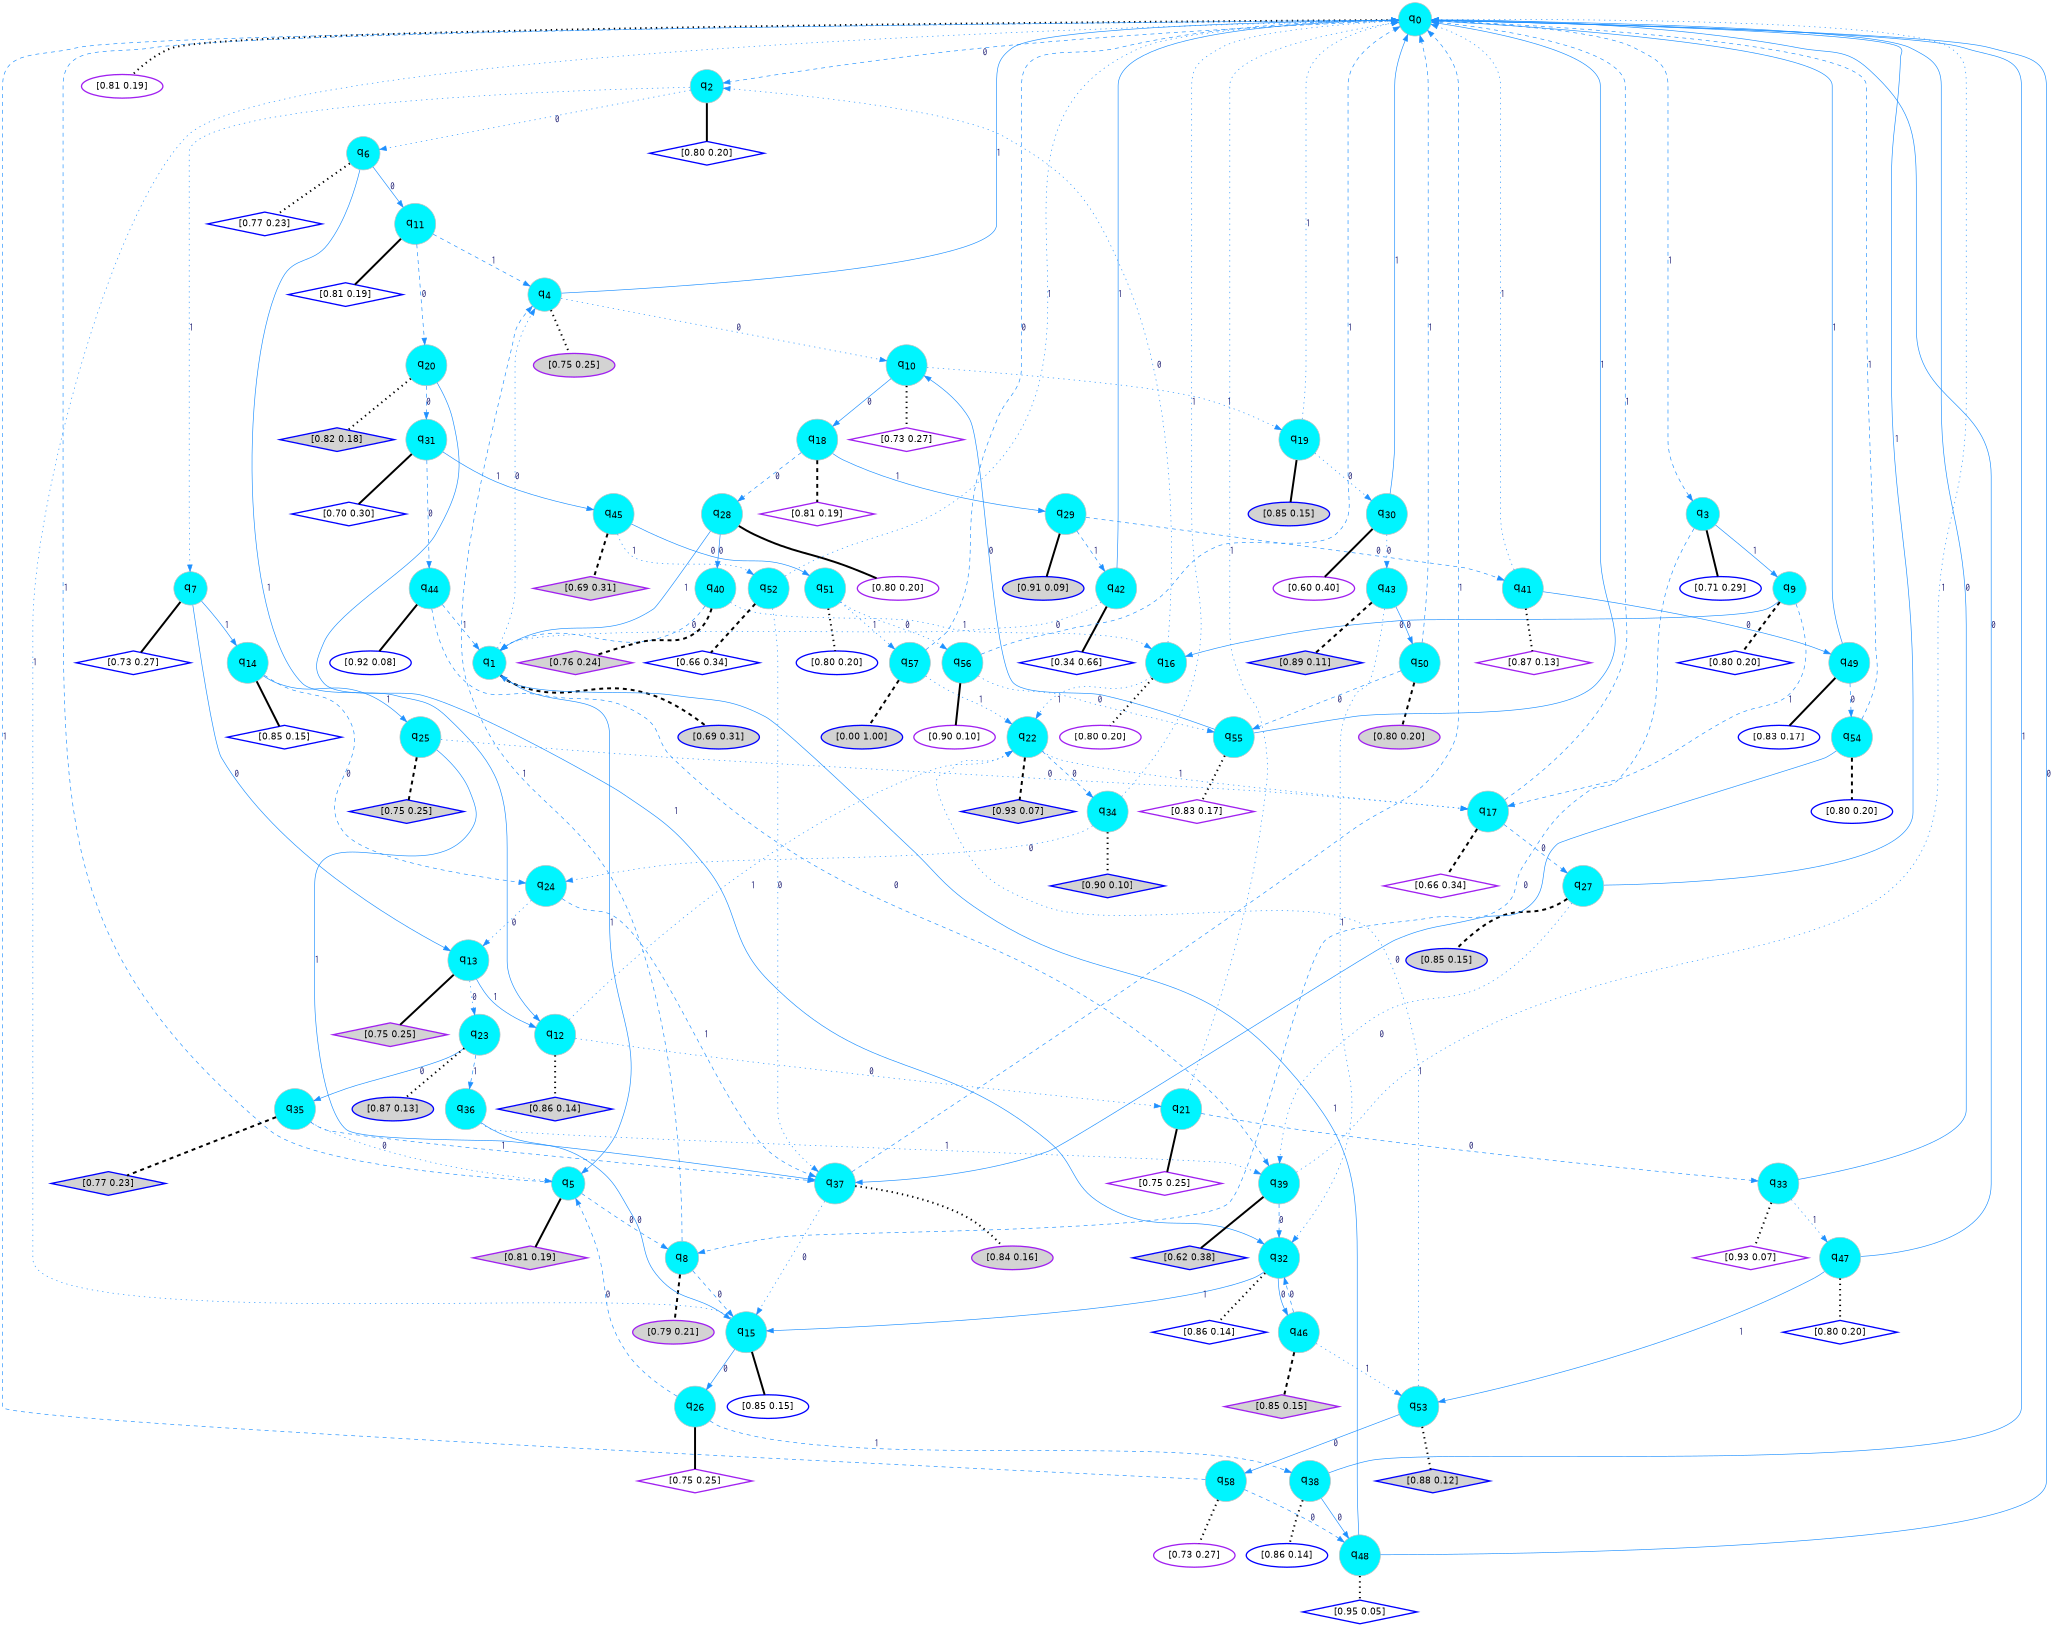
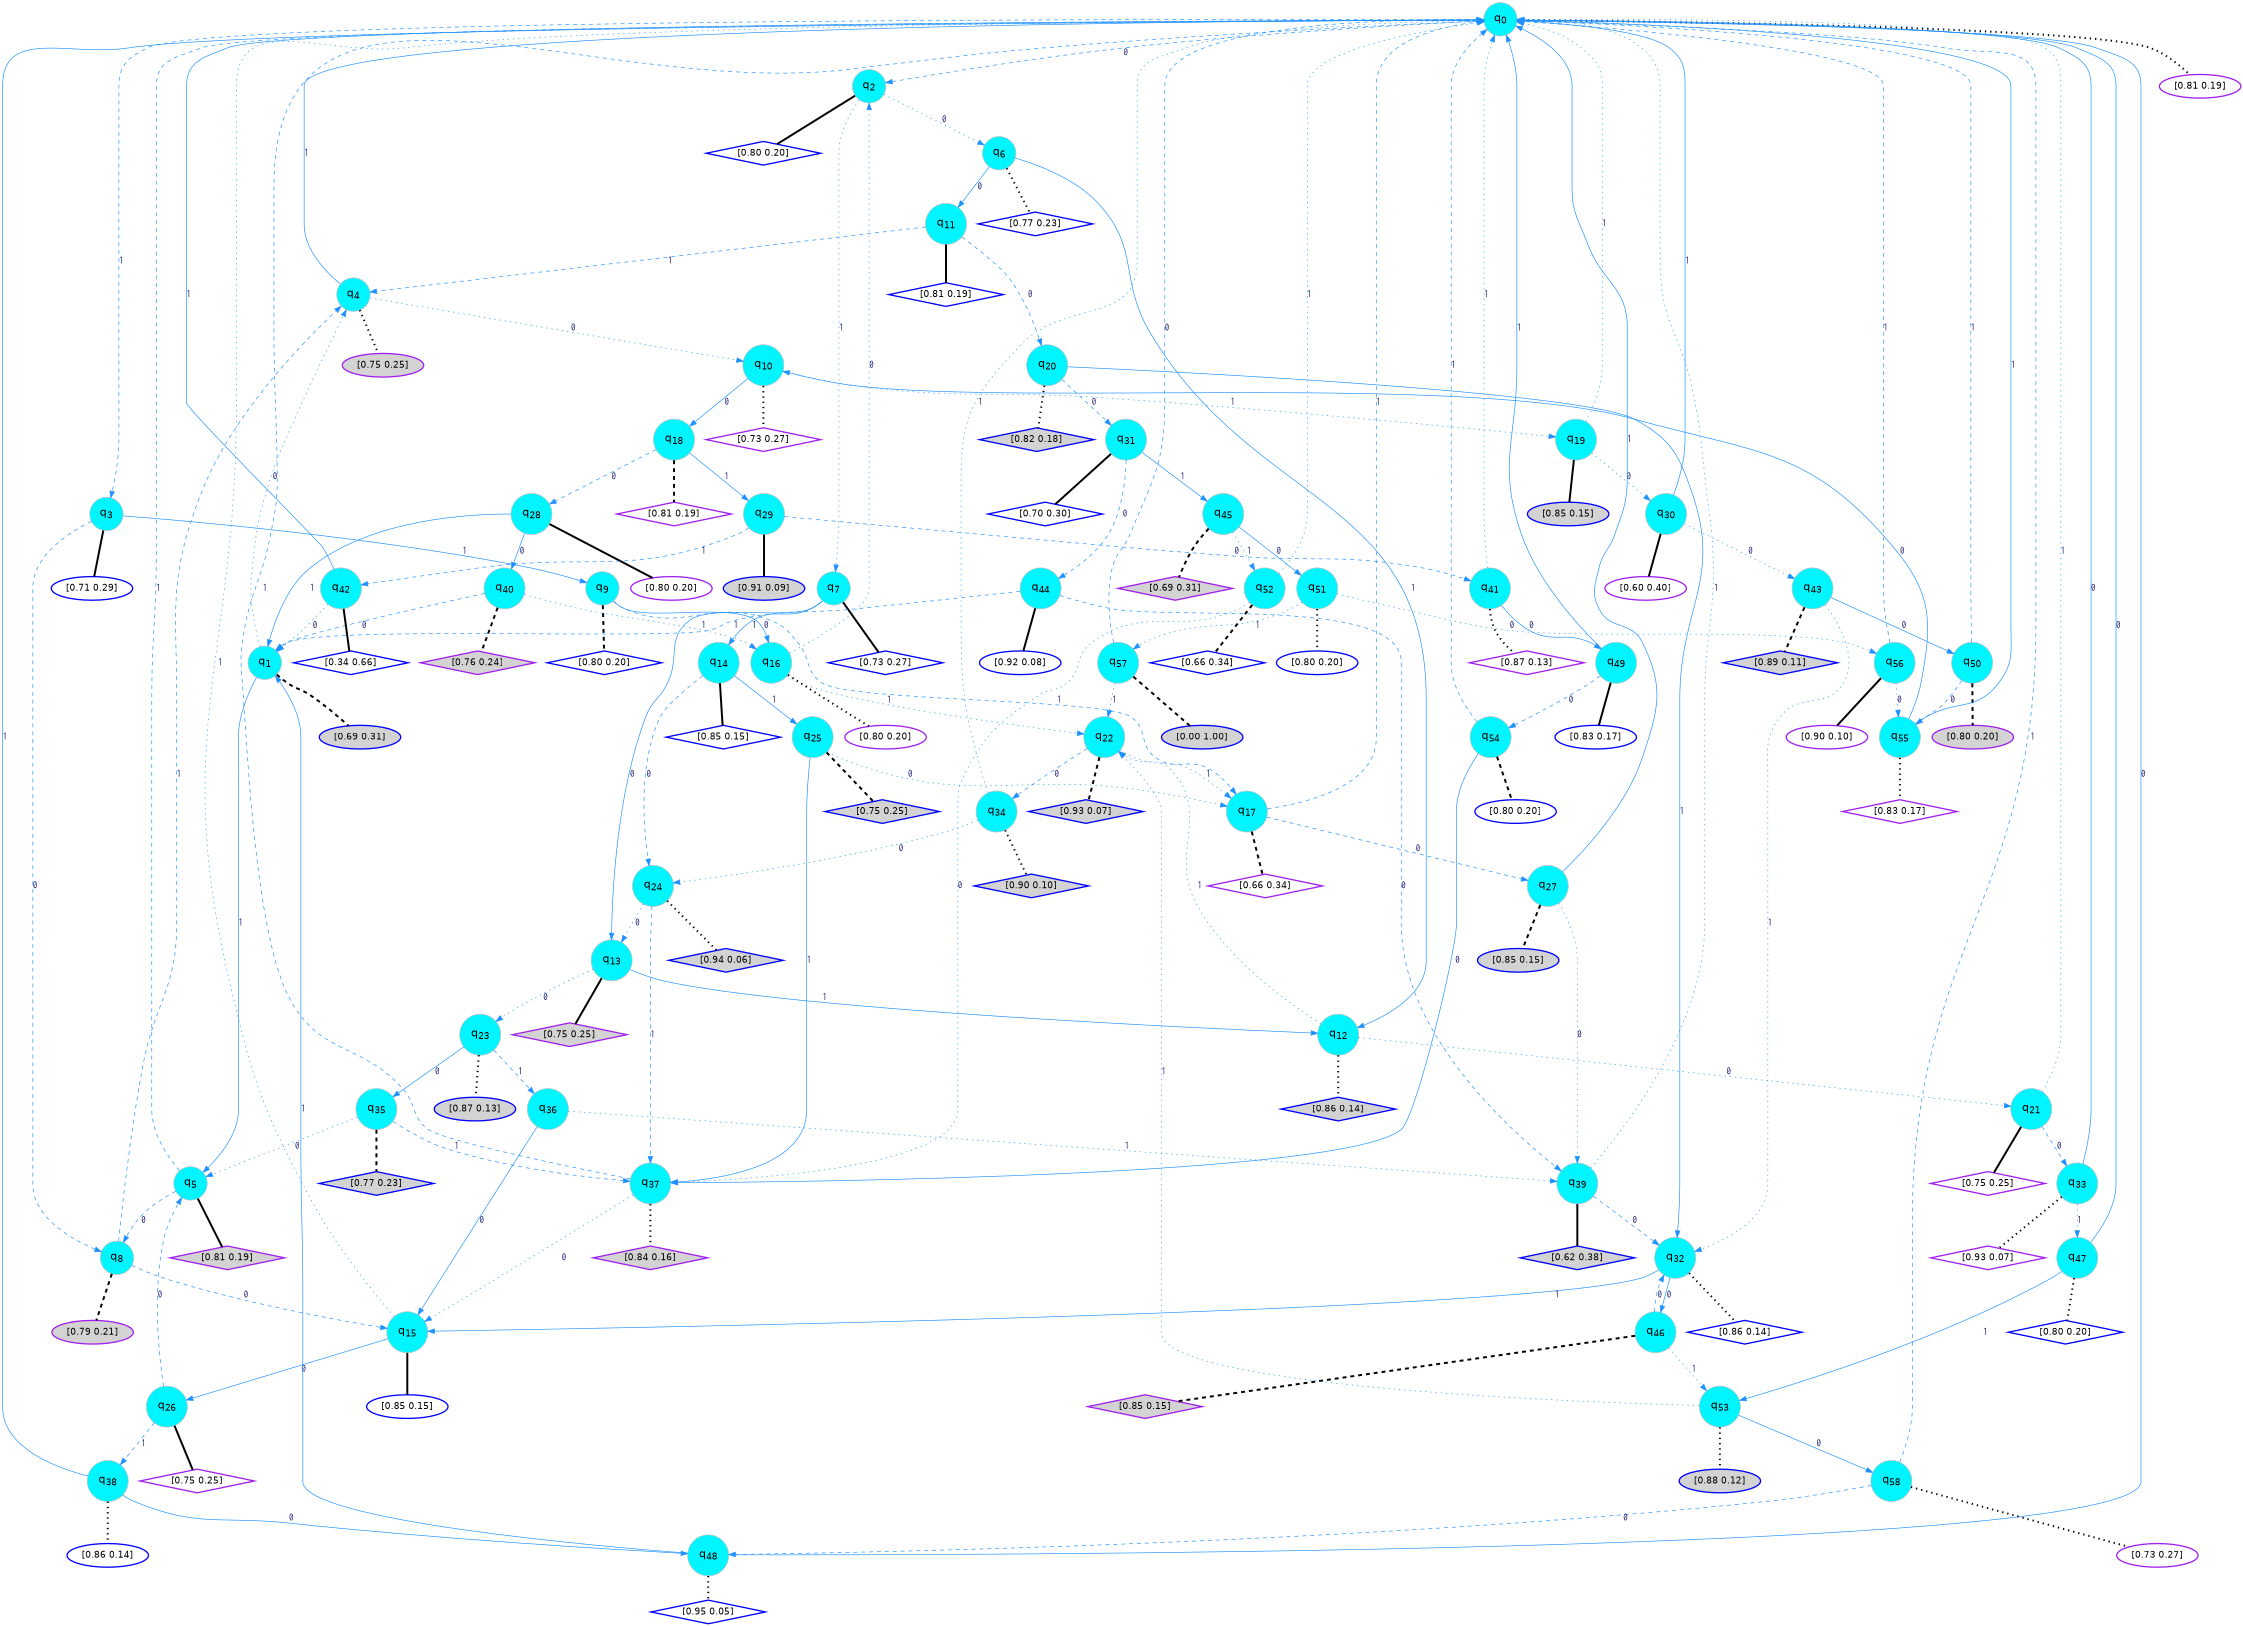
none -> (726, 960)
(1012, 1258) -> (650, 1258)
(1433, 1481) -> (1720, 1481)
